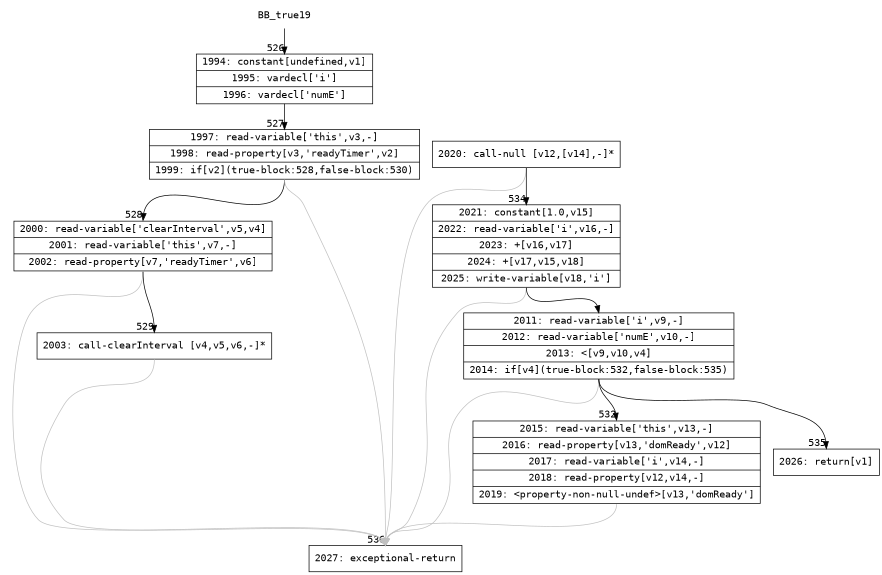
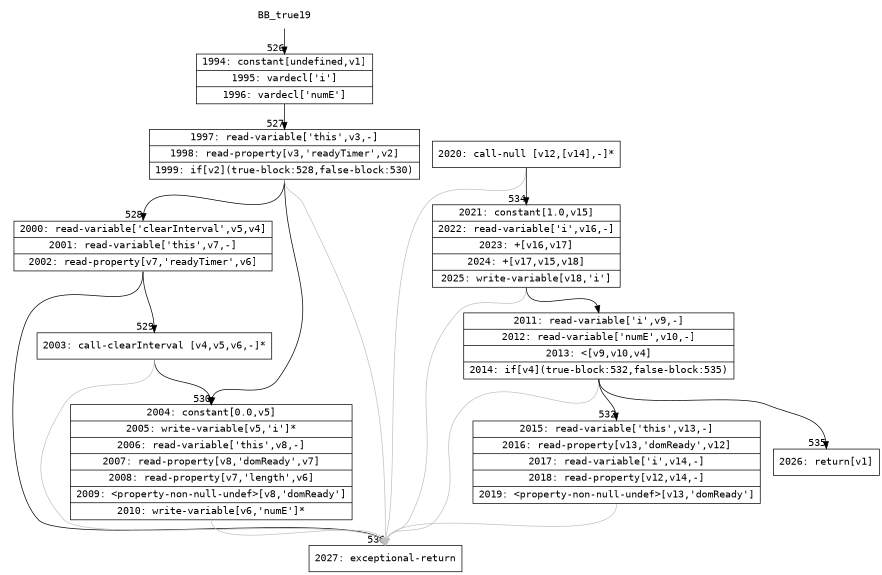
none -> (211, 462)
(38, 519) -> (38, 519)
